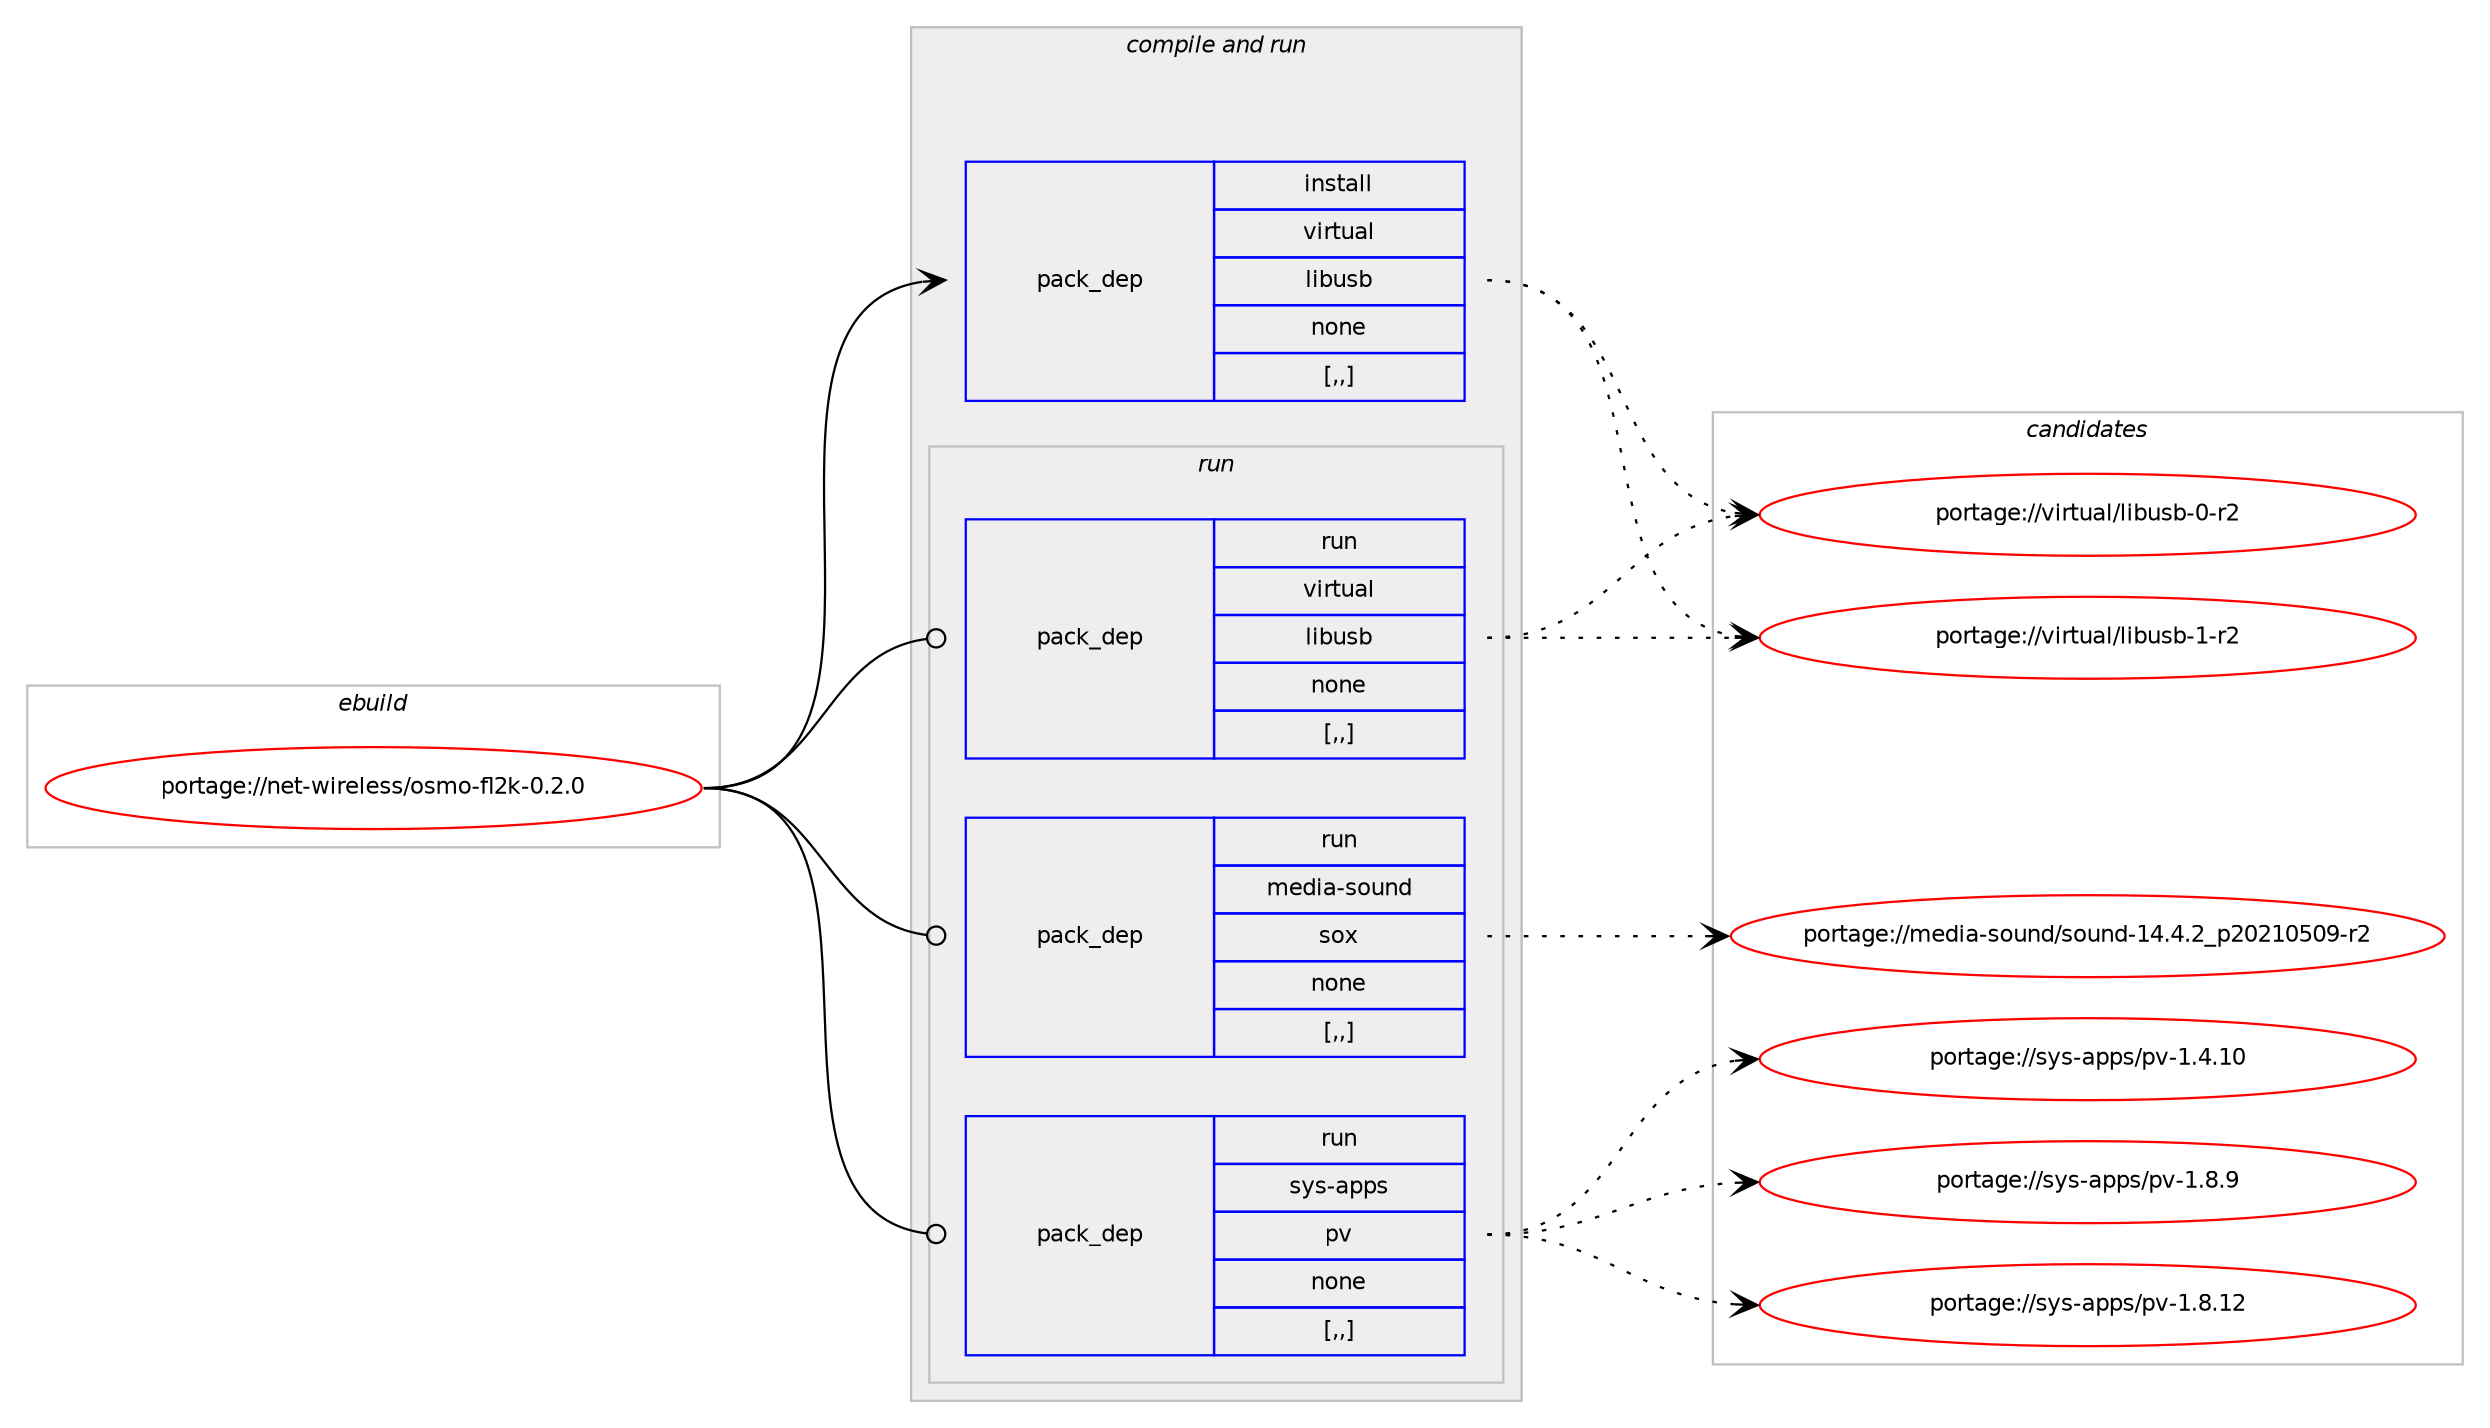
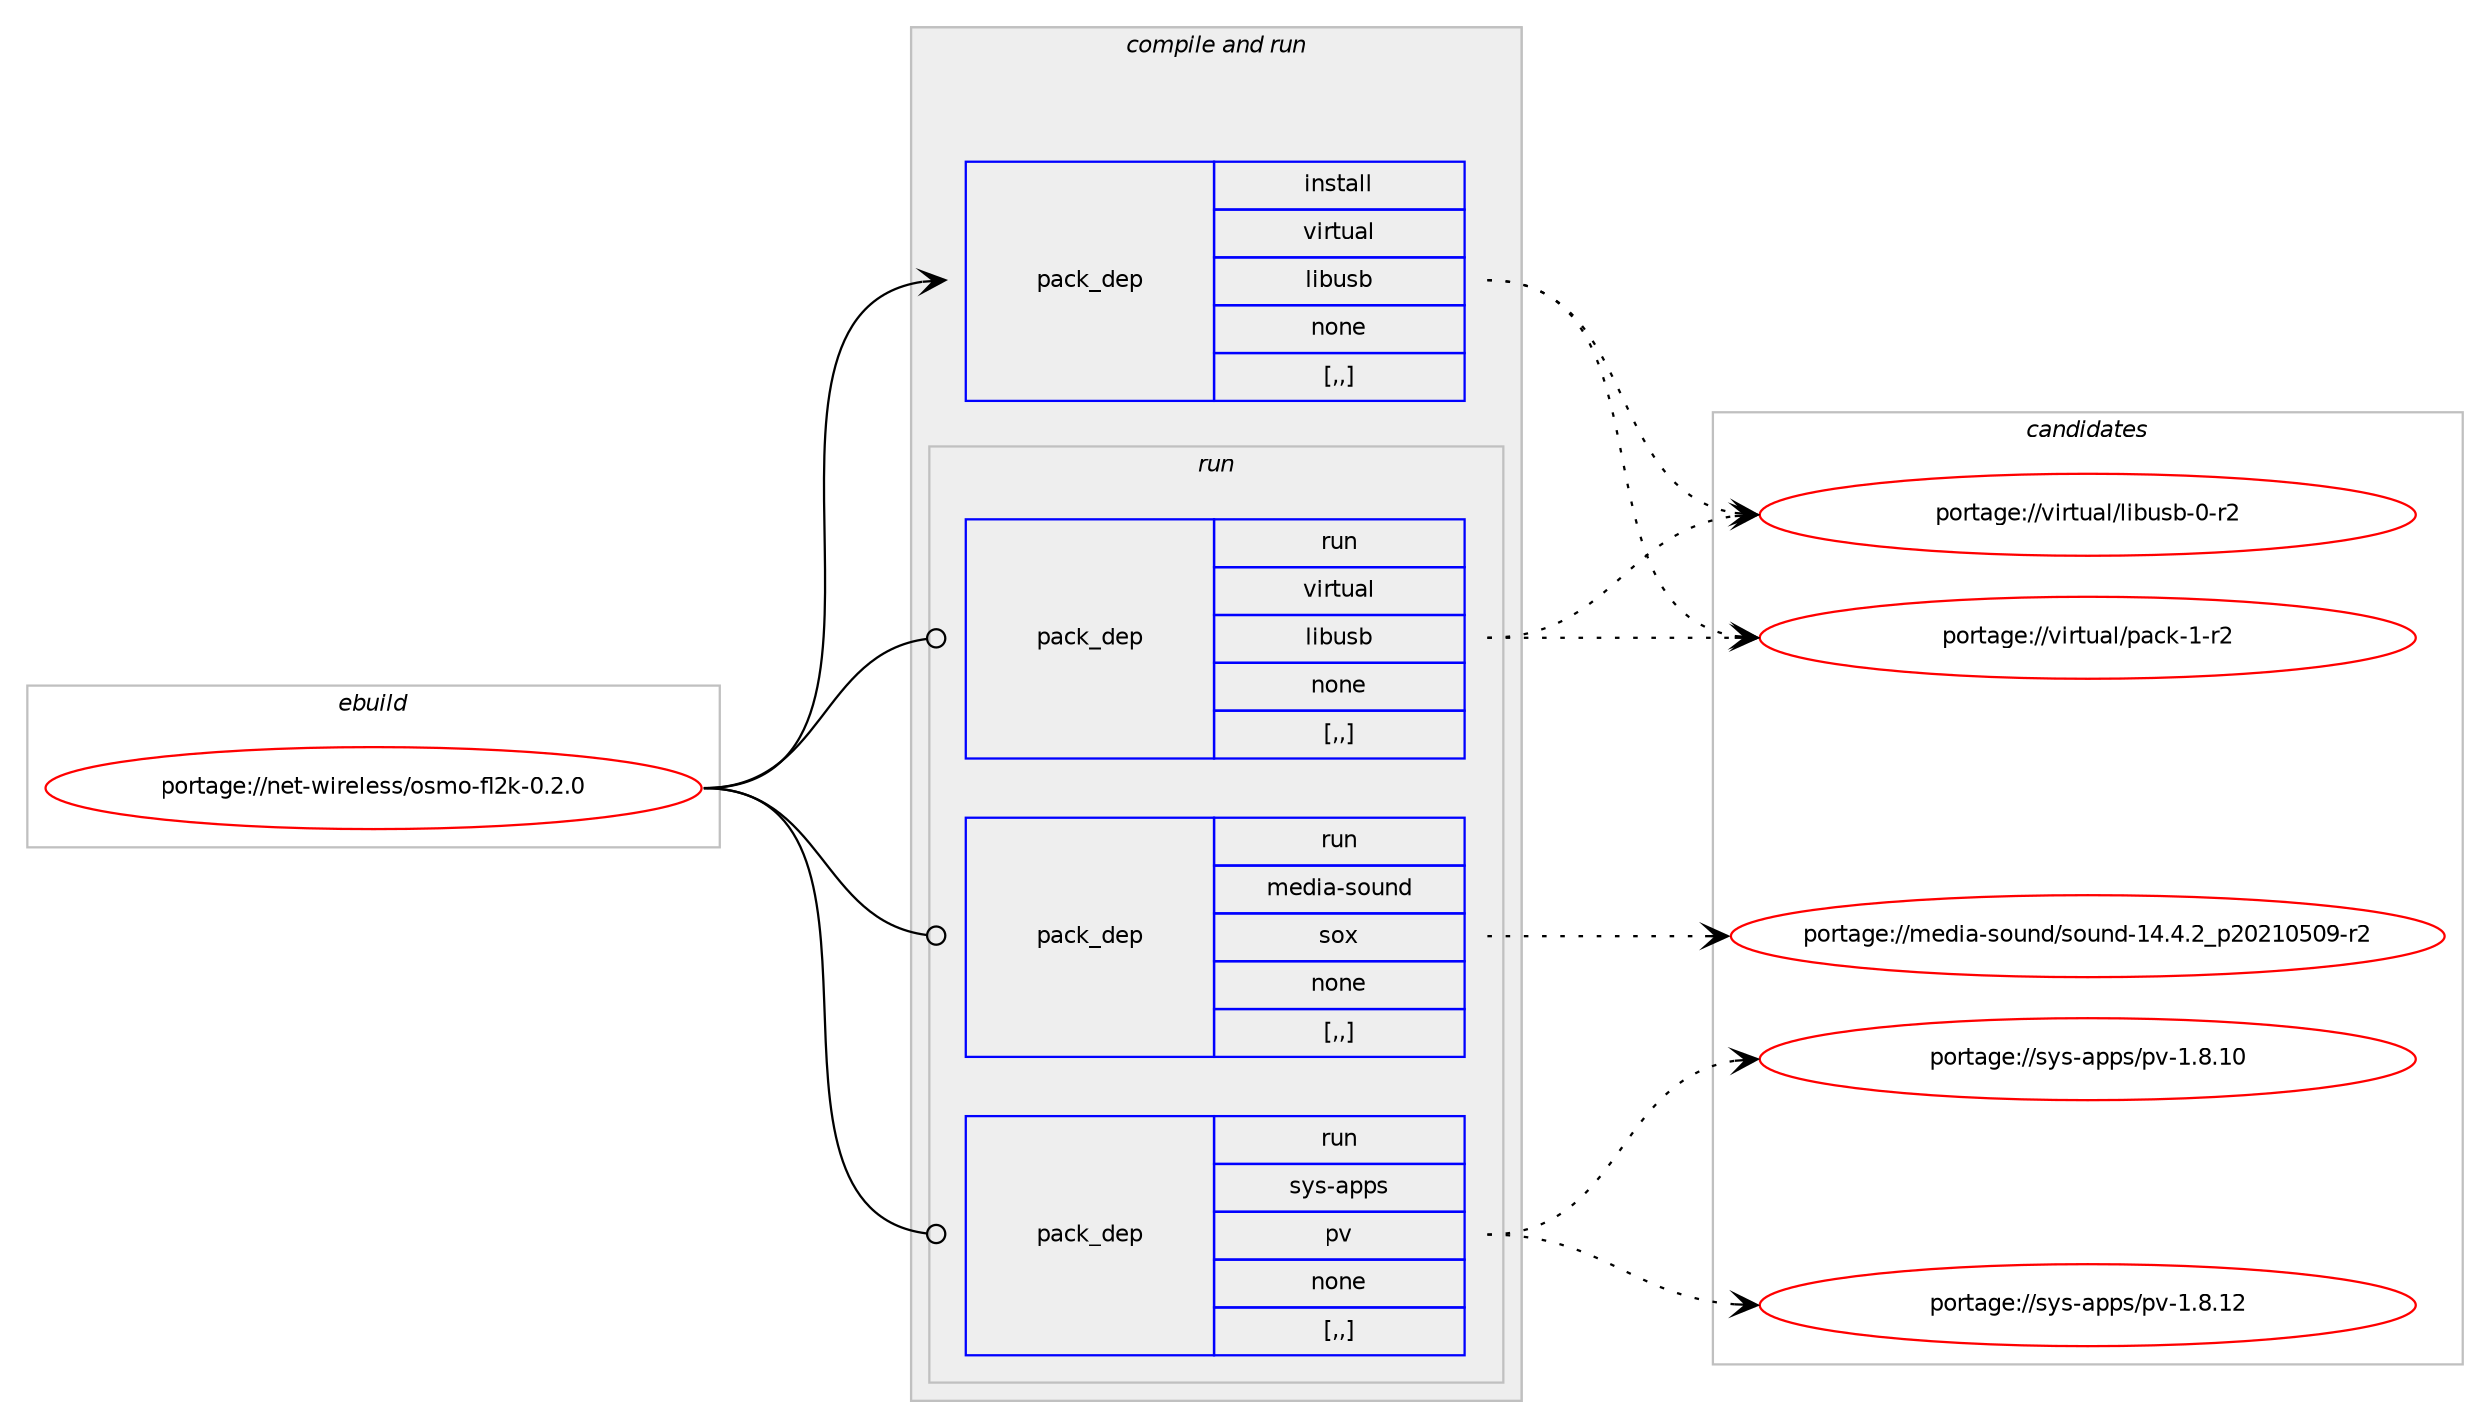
(2088, 638) -> (2088, 638)
(2088, 1059) -> (2088, 1059)
(2088, 1182) -> none
